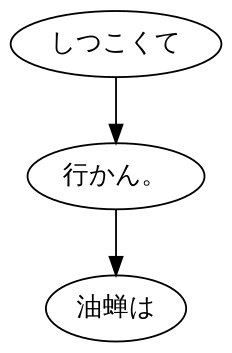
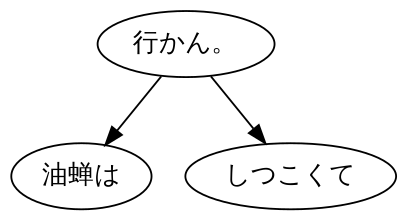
(116, 101) -> (232, 103)
